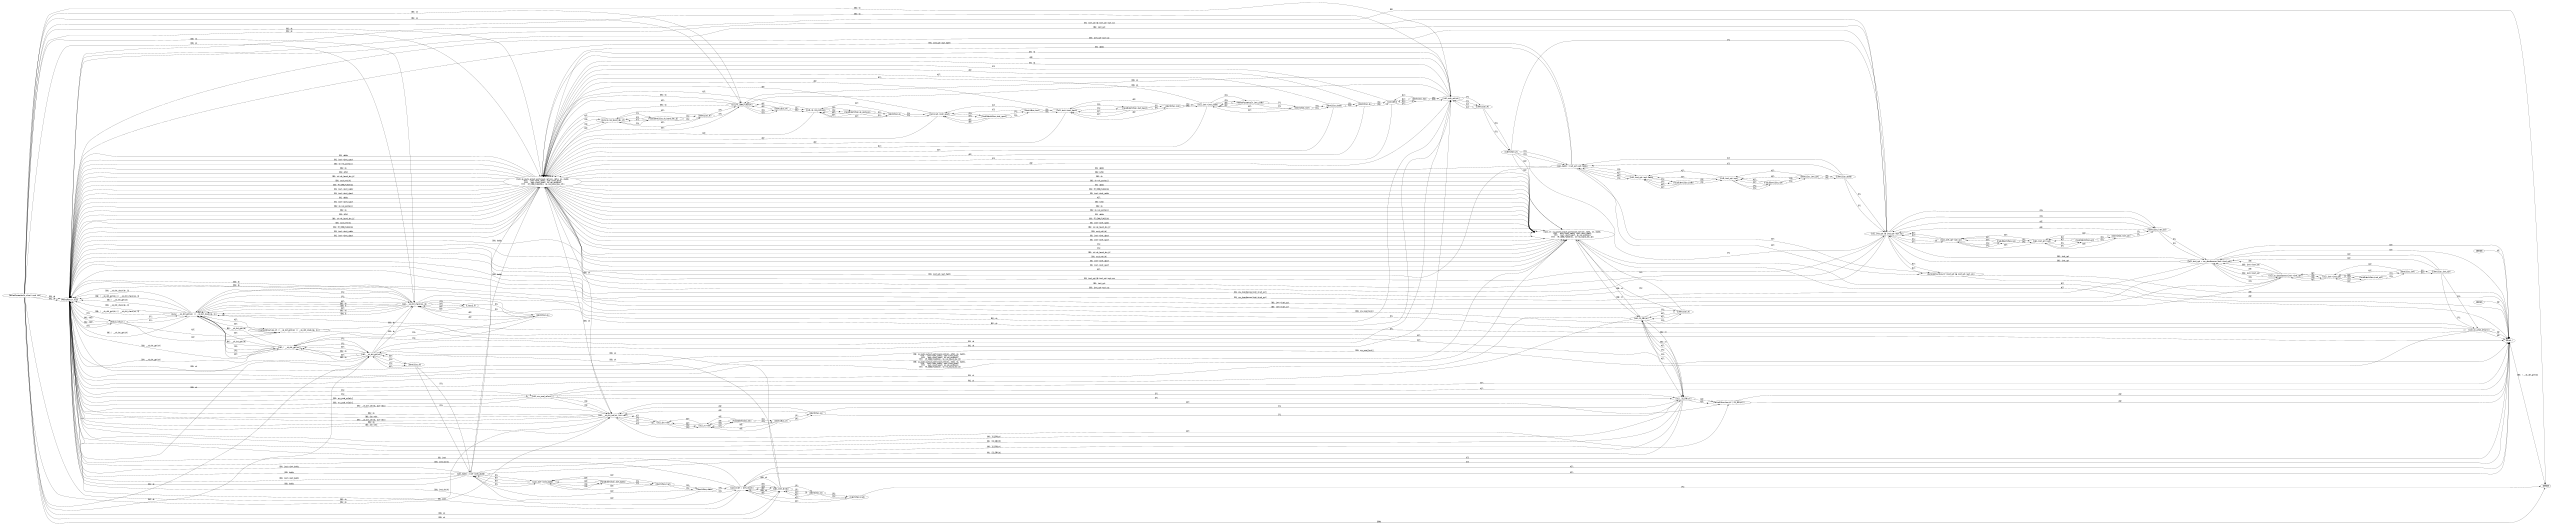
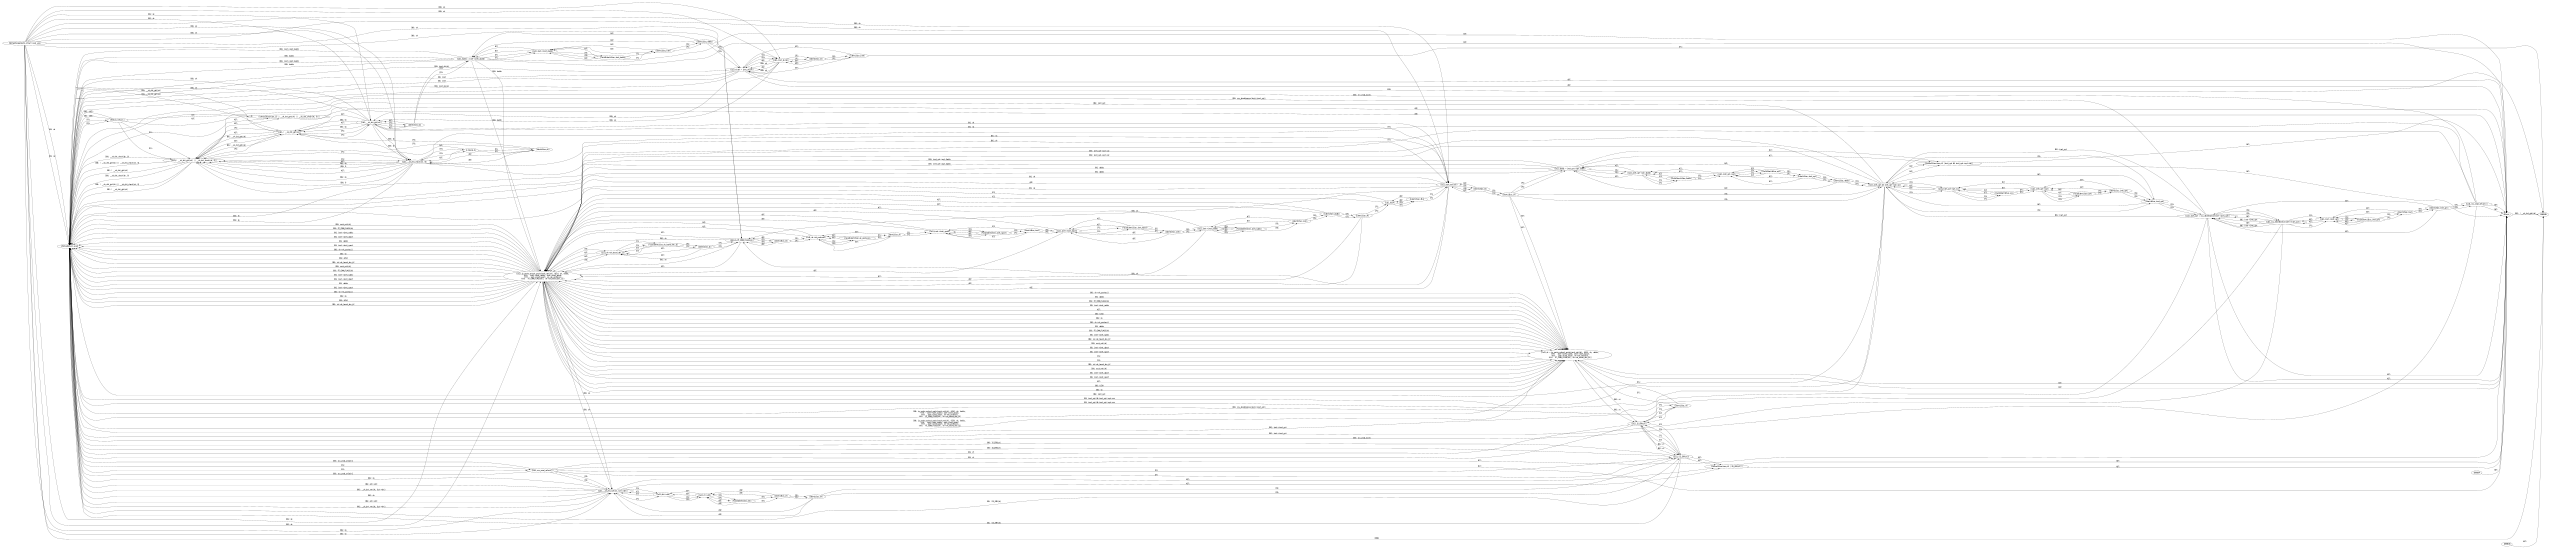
(1250, 103) -> (1249, 229)
(742, 105) -> (742, 240)
(2504, 264) -> (2542, 393)
